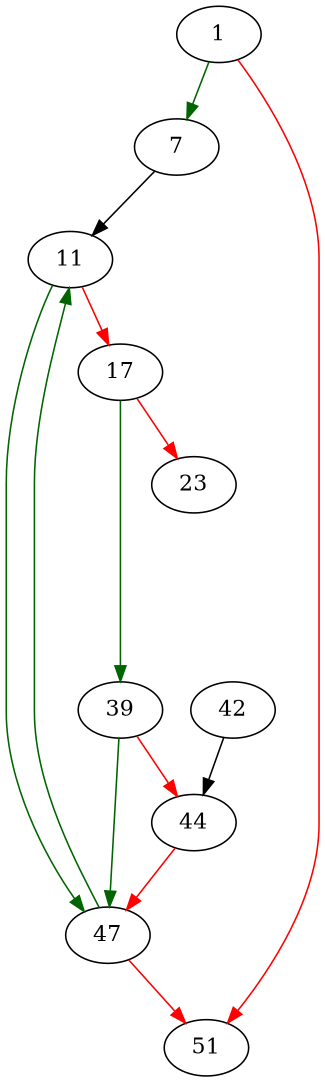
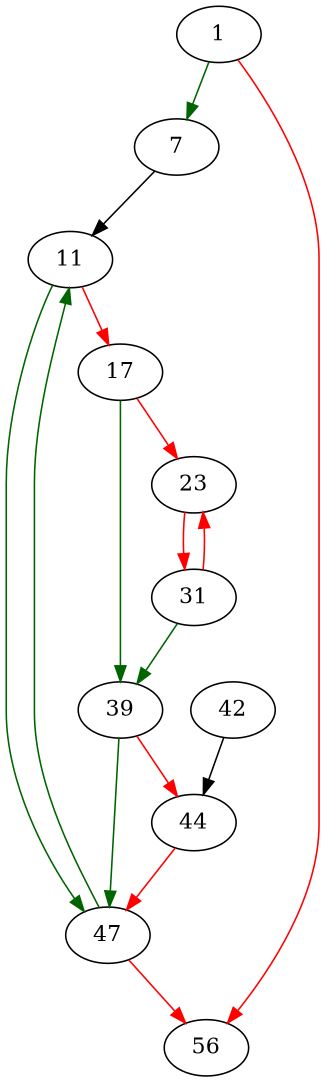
none -> (194, 597)
(206, 1048) -> (206, 1048)
